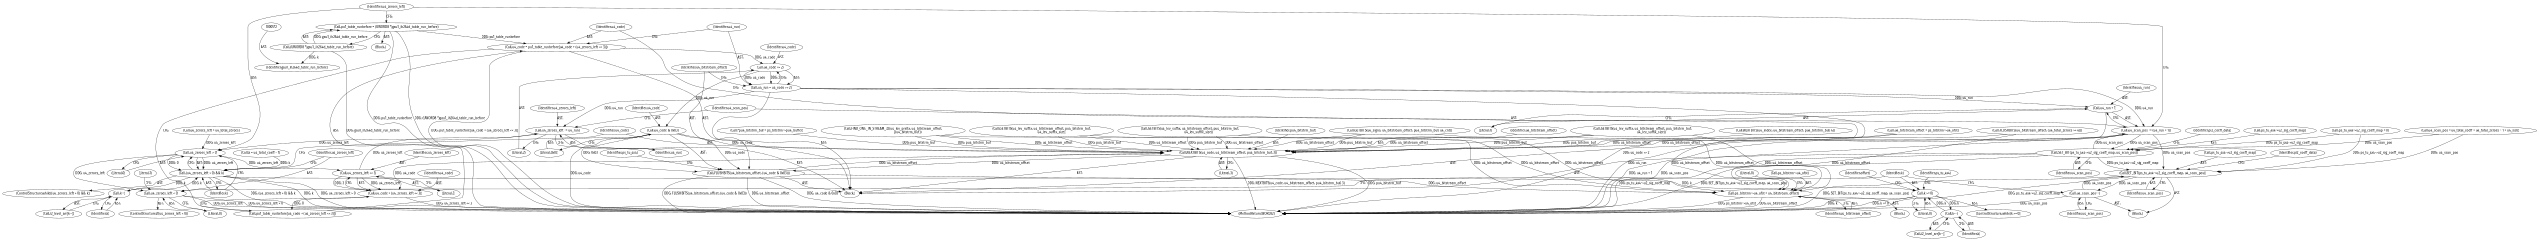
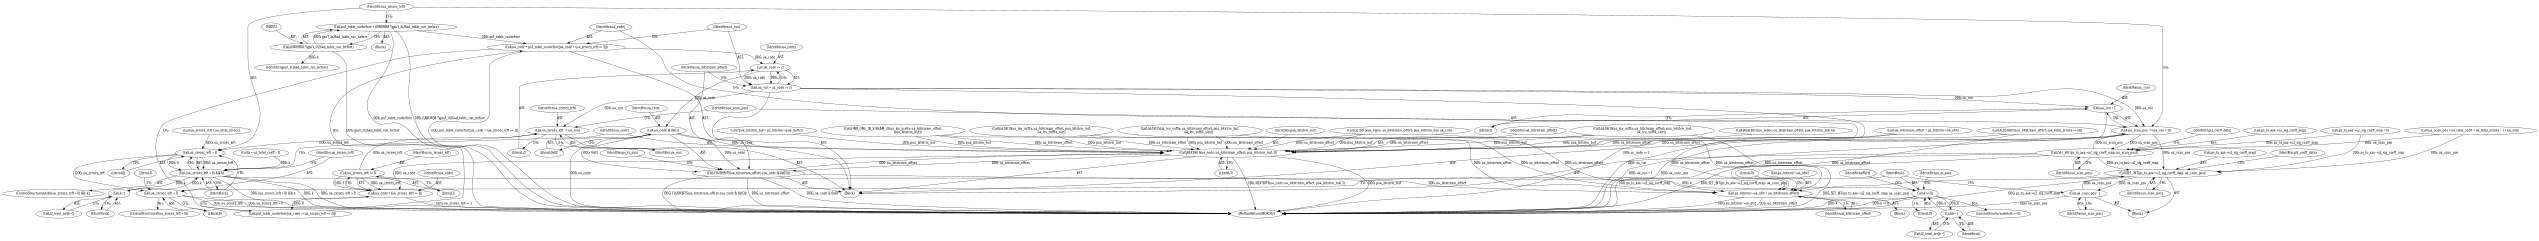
(260, 50) -> (288, 38)
(705, 98) -> (705, 98)
(289, 169) -> none
